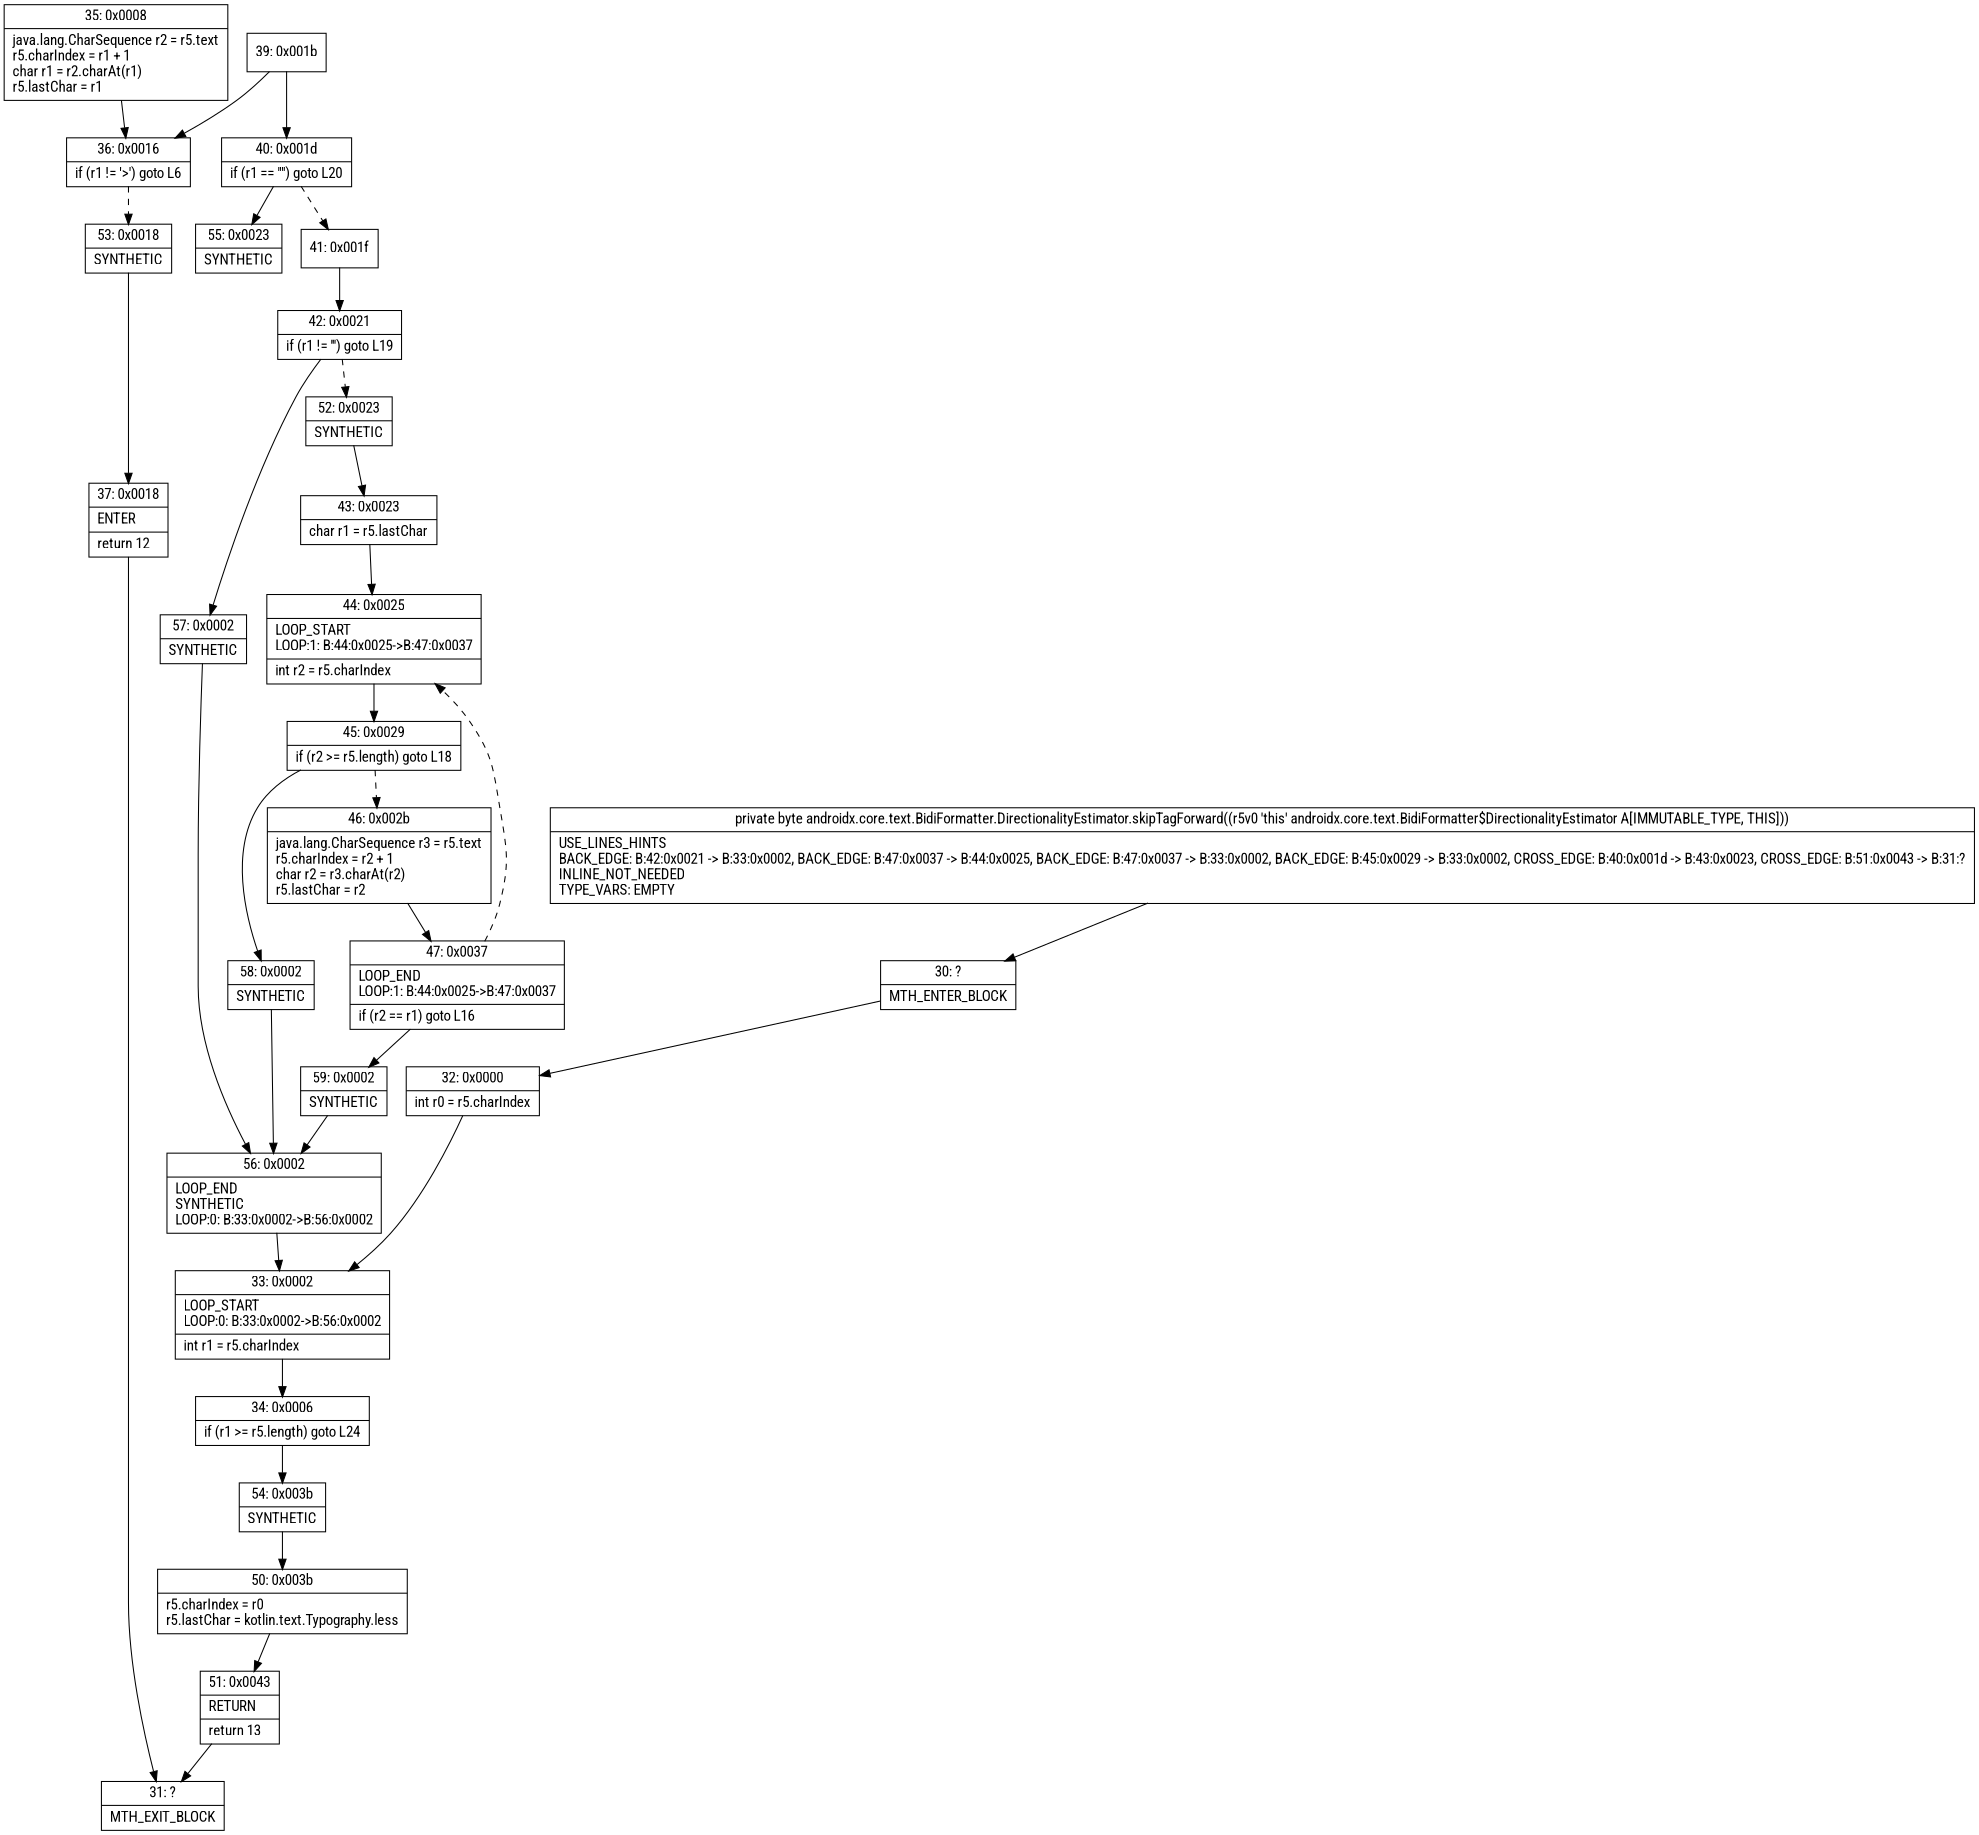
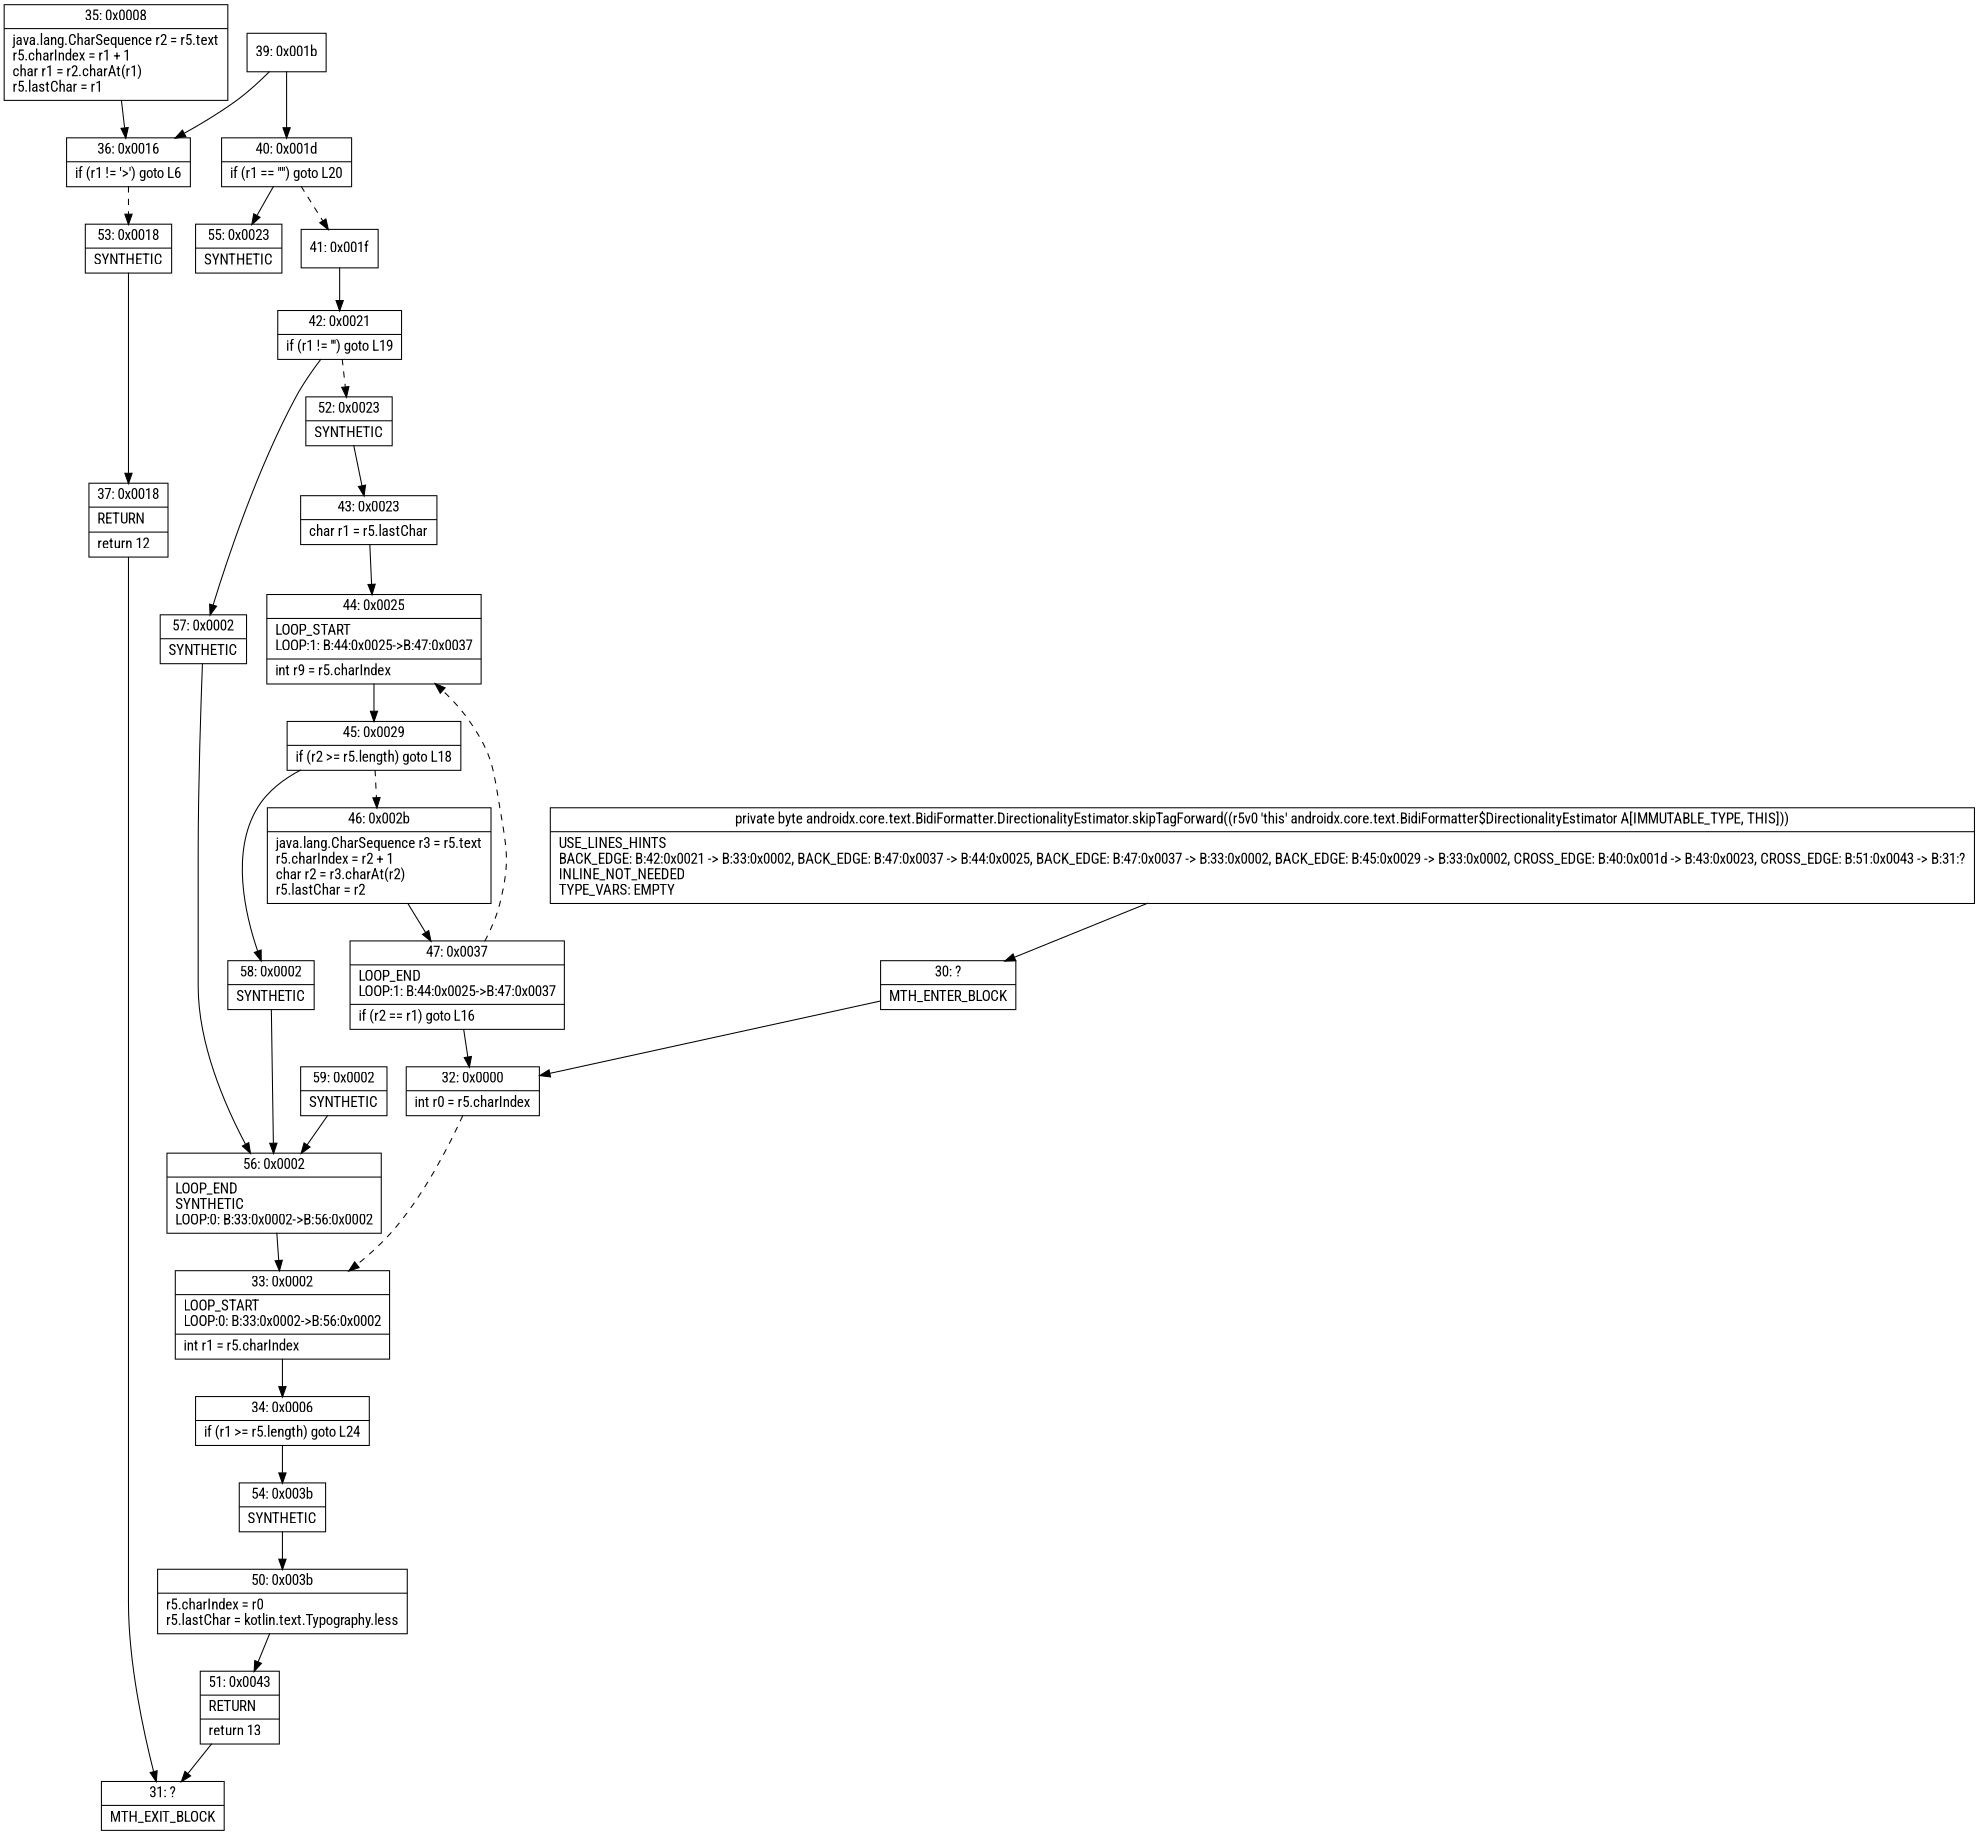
(117, 519) -> (121, 519)
(333, 671) -> (333, 671)
(393, 1045) -> (466, 1043)
(419, 1196) -> (419, 1196)
